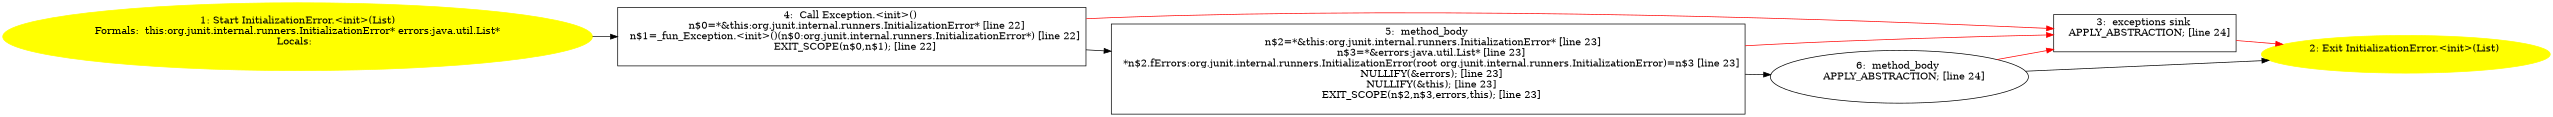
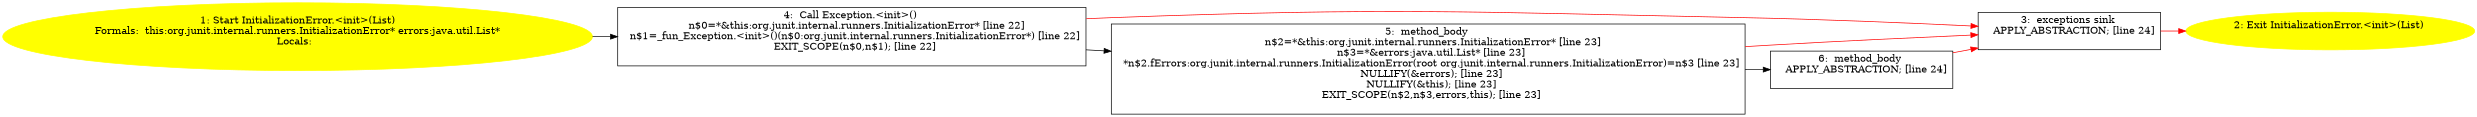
(2144, 66) -> none
(1899, 77) -> (1862, 70)
